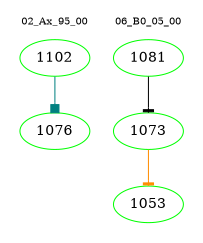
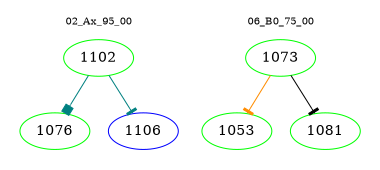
(148, 22) -> (281, 22)
(148, 92) -> (301, 92)
none -> (143, 131)
